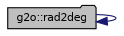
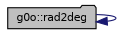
(52, 18) -> (52, 18)
